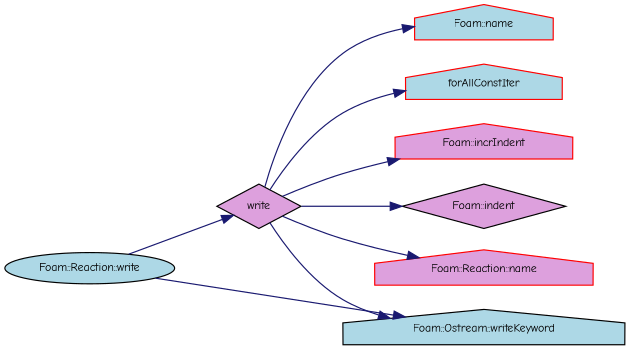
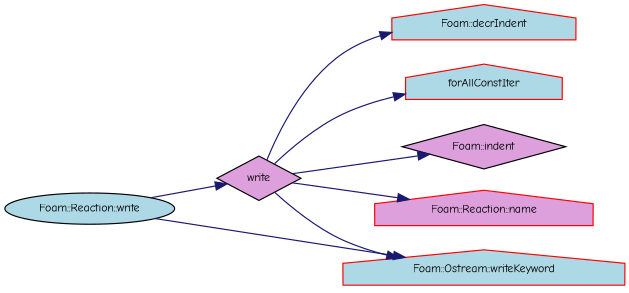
(484, 24) -> (484, 24)
(484, 143) -> none
(484, 329) -> (484, 269)
